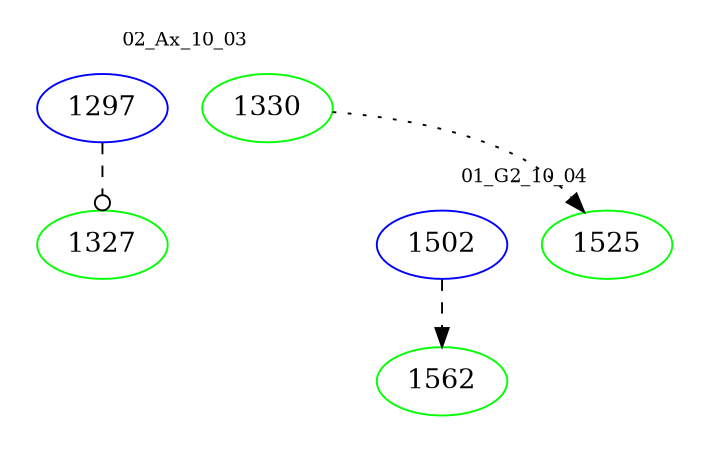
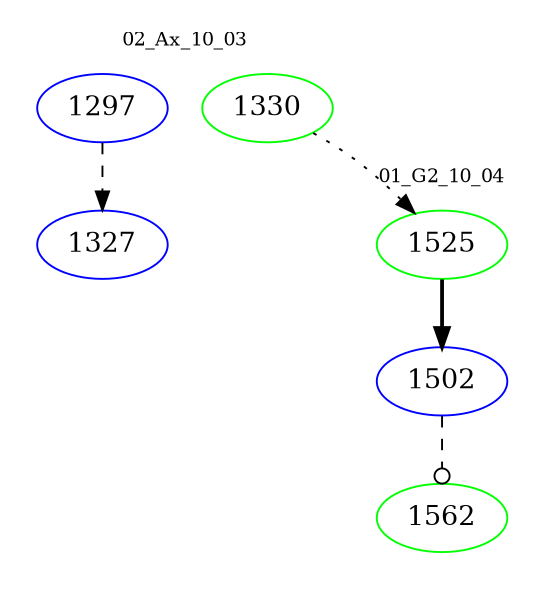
(102, 169) -> (102, 167)
(102, 245) -> (102, 245)
none -> (442, 304)
(442, 304) -> (442, 442)
